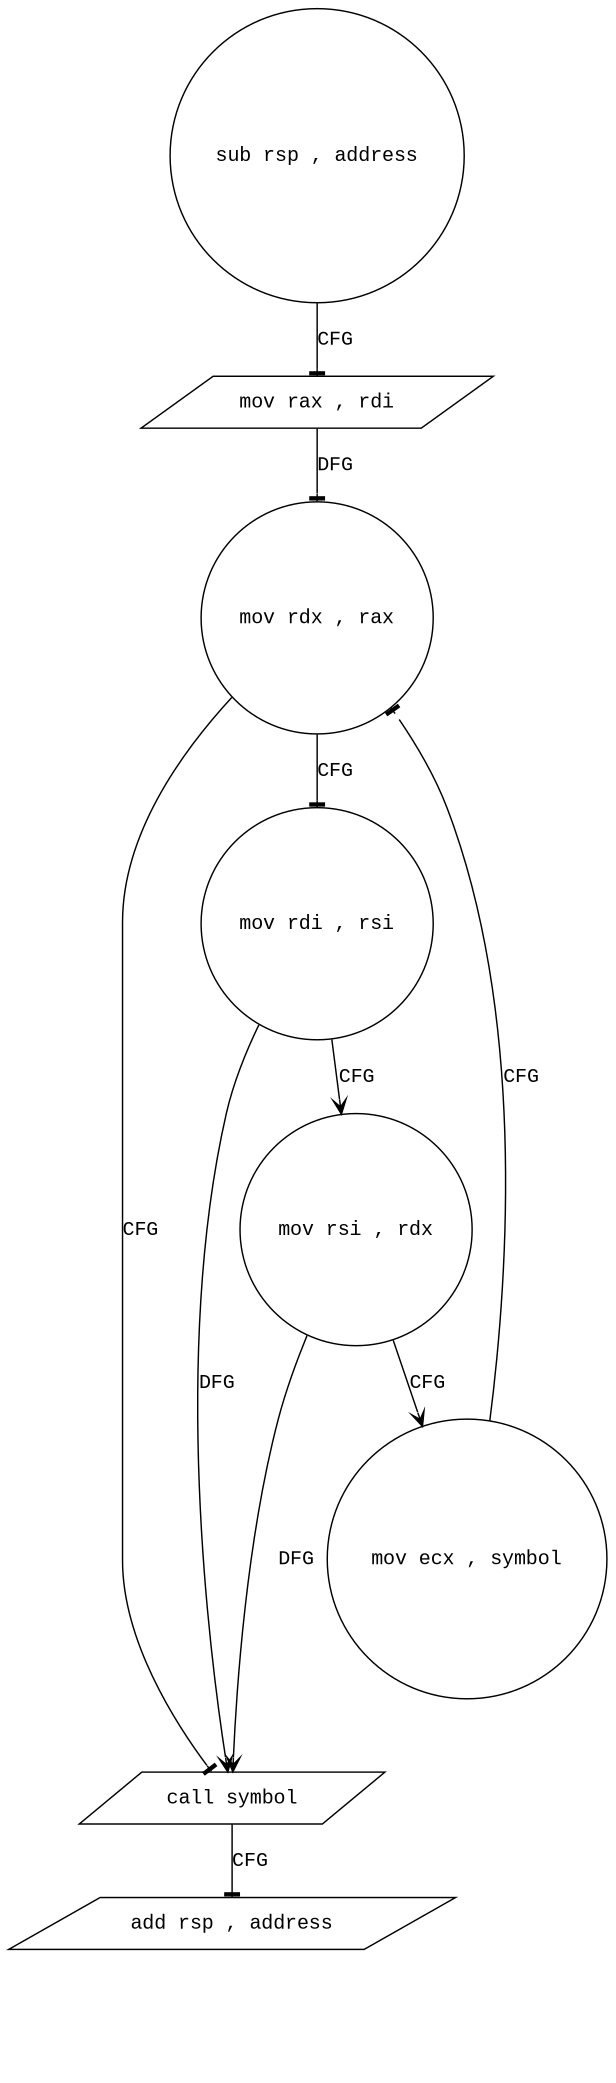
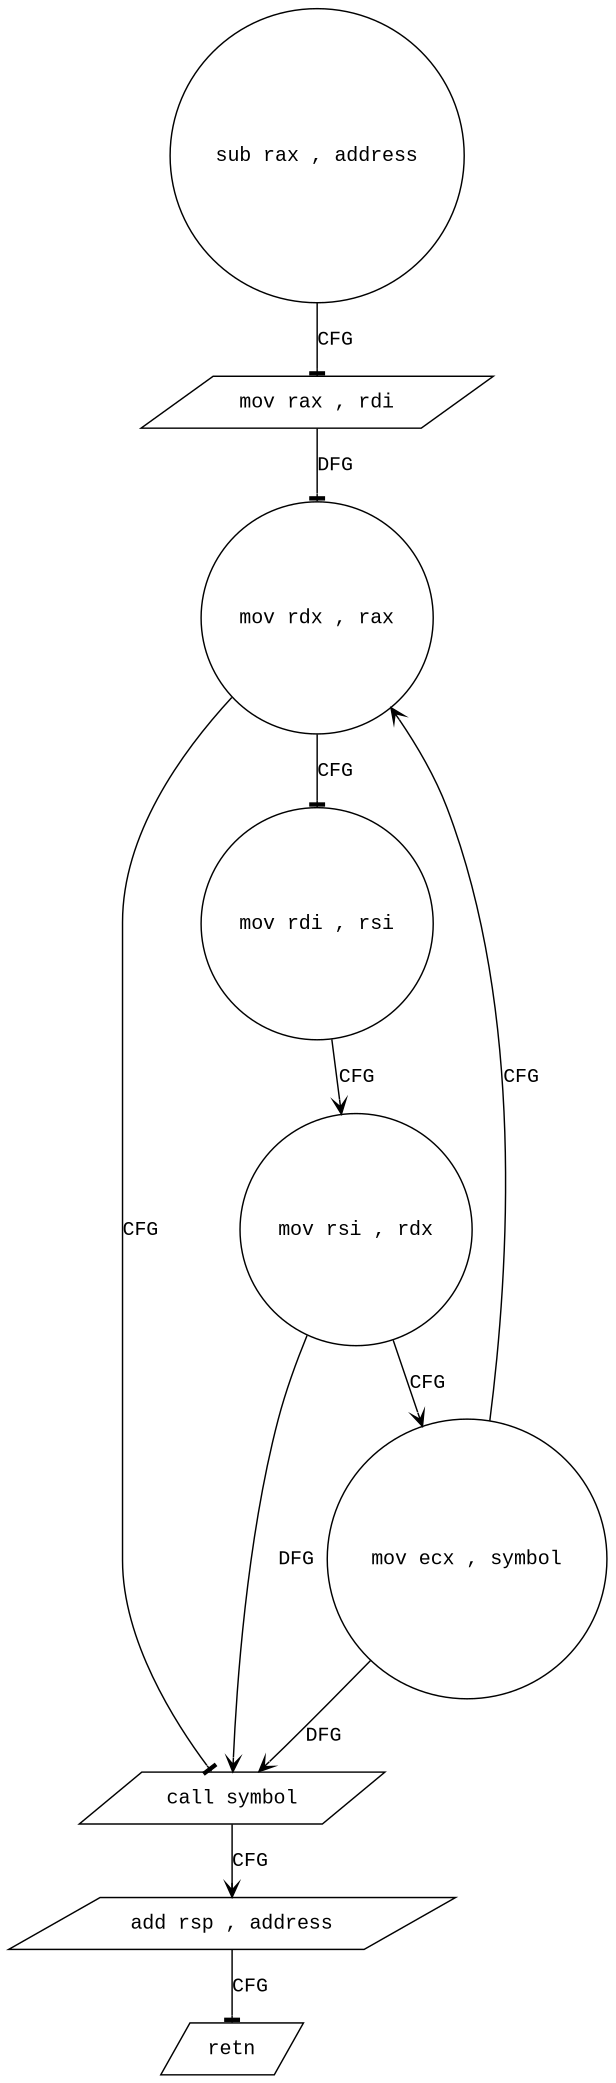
(317, 156) -> (317, 156)
(500, 1061) -> (500, 1061)
(198, 1388) -> (321, 1711)
(232, 1857) -> (232, 1857)
none -> (232, 2049)
